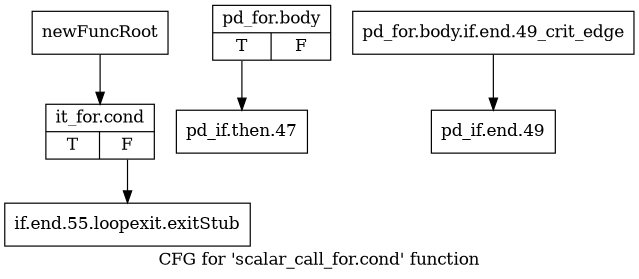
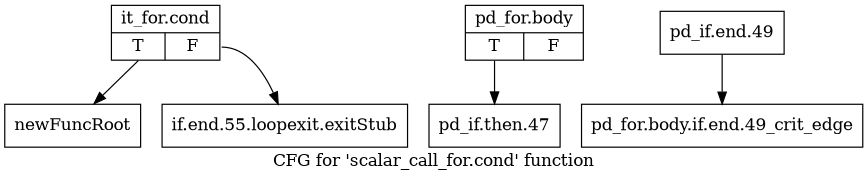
(100, 73) -> (121, 78)
(493, 76) -> (722, 73)
